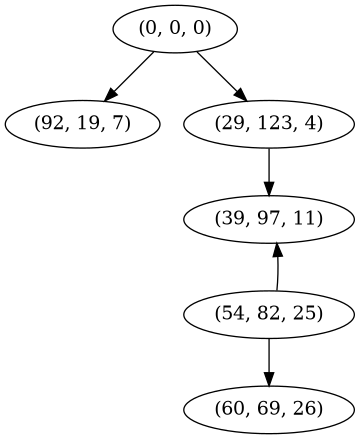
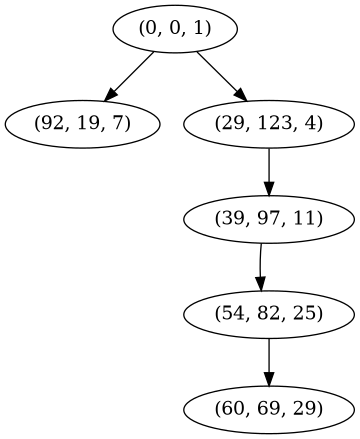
(175, 29) -> (175, 29)
(278, 274) -> (260, 260)
(269, 410) -> (269, 410)
